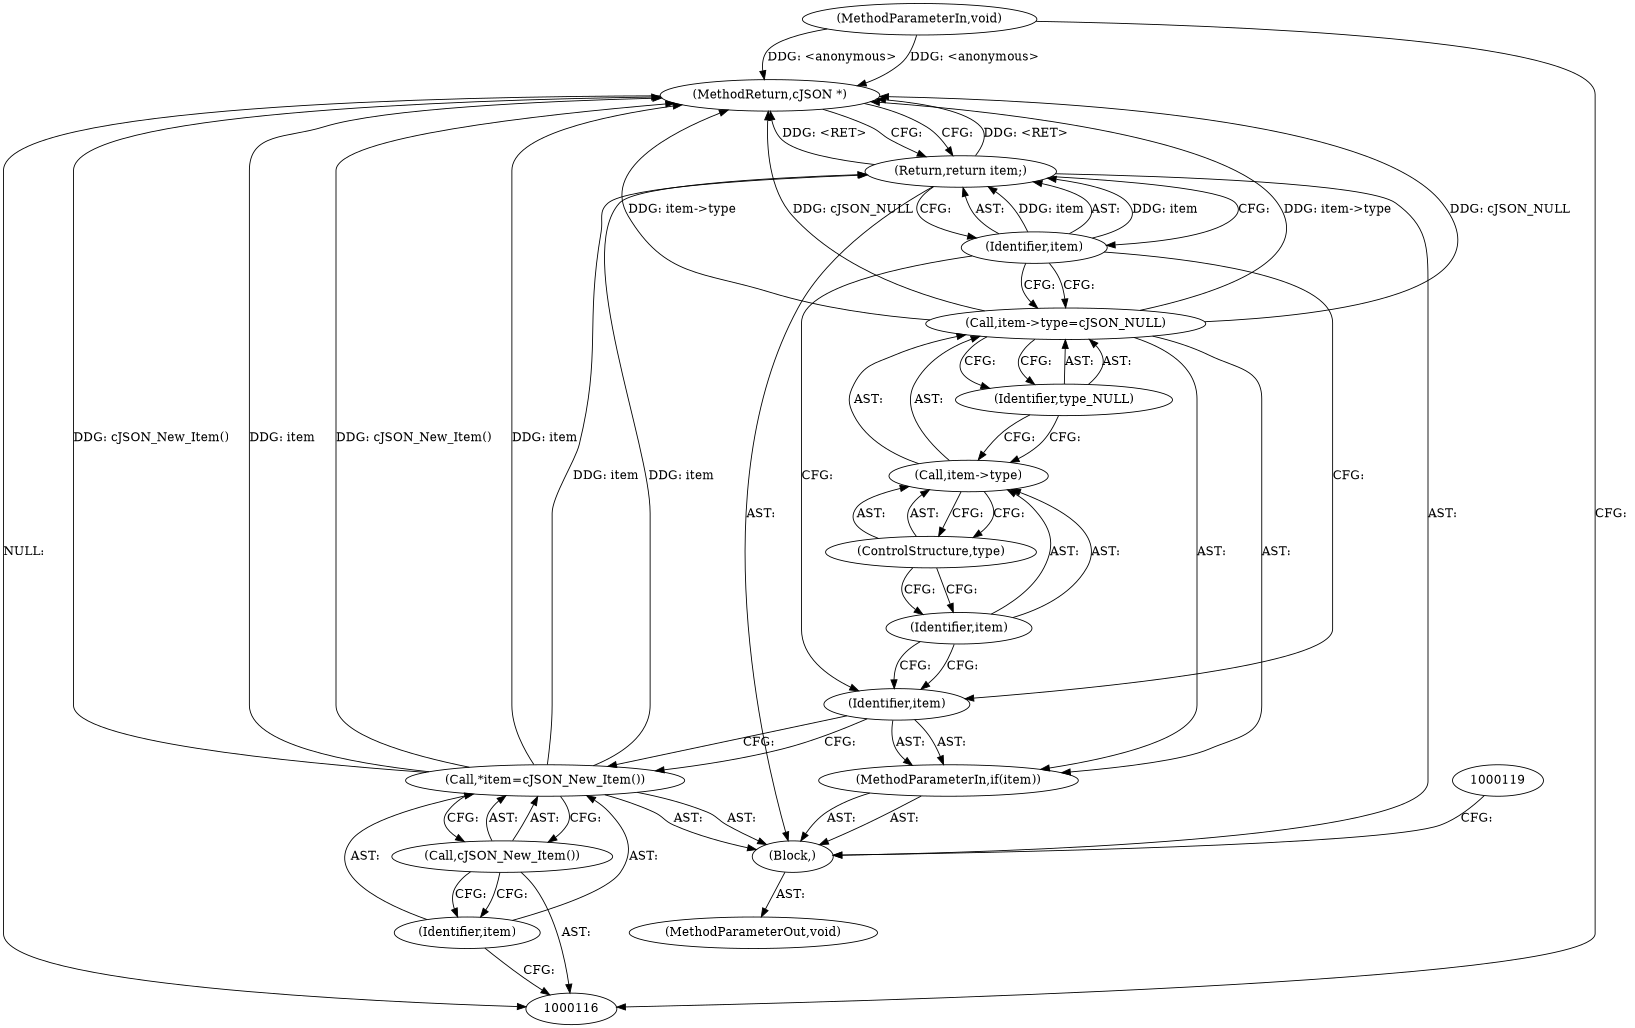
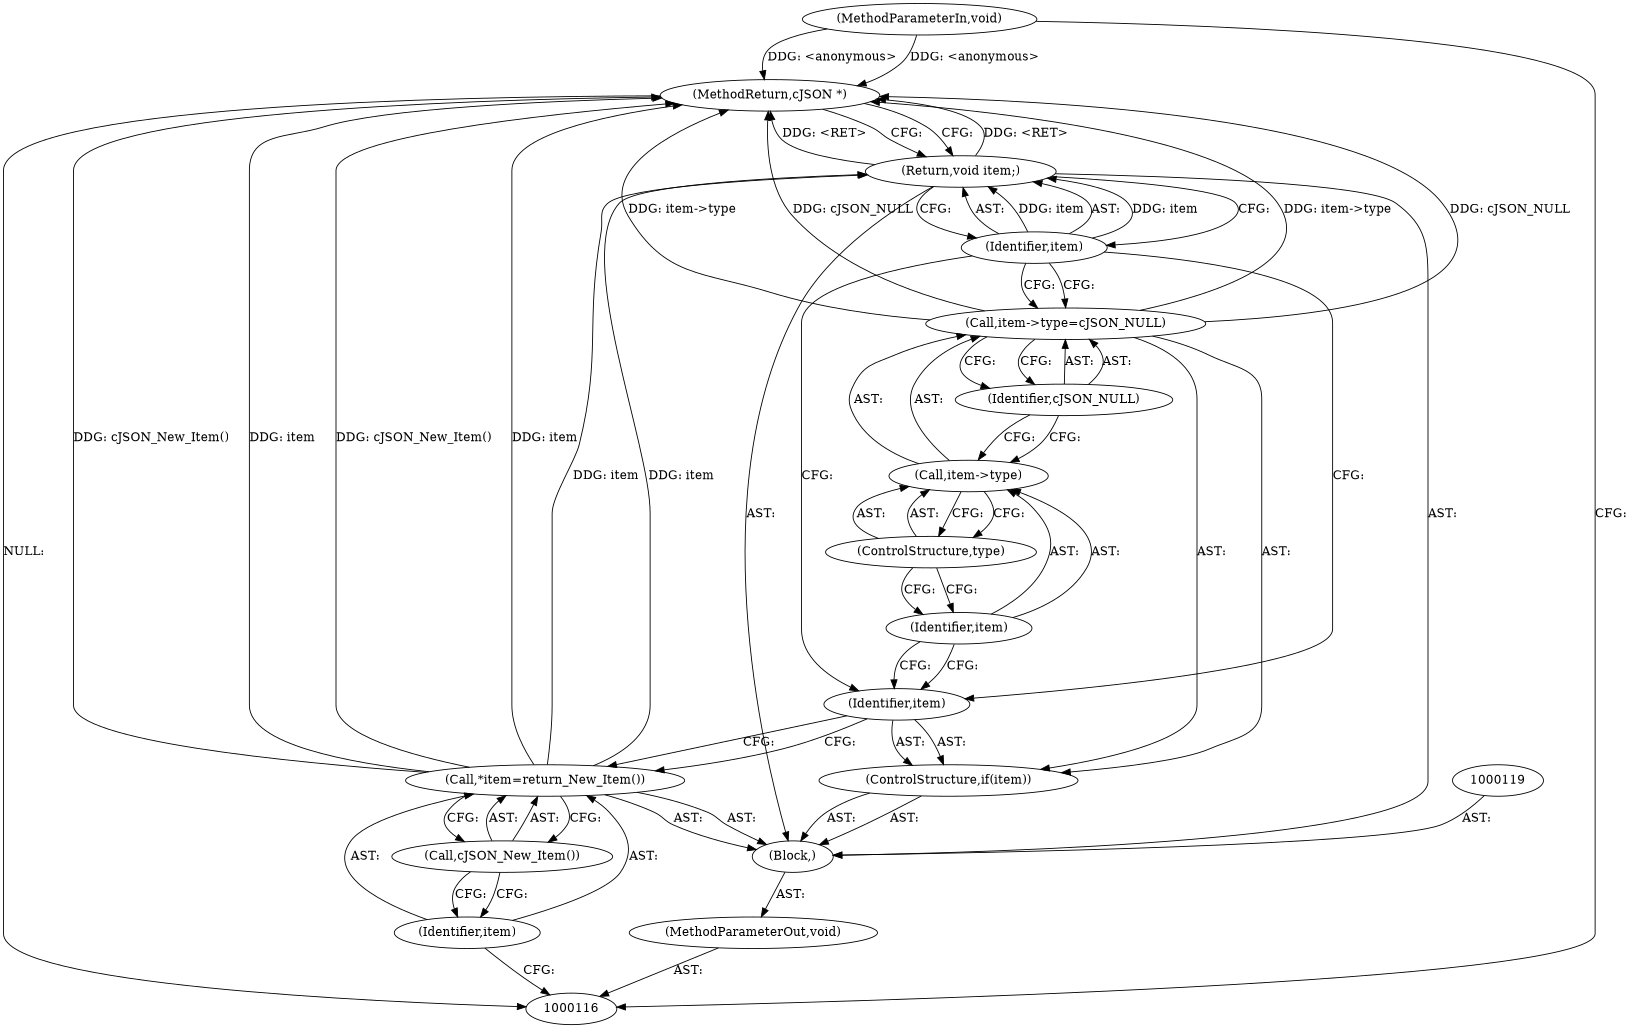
(961, 172) -> (961, 172)
(1064, 400) -> (1064, 400)
(545, 780) -> (545, 780)
(948, 780) -> (948, 780)
(1479, 819) -> (1479, 819)
(554, 924) -> (663, 970)
